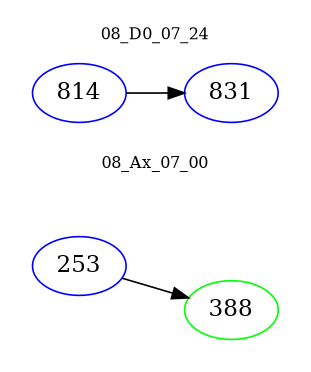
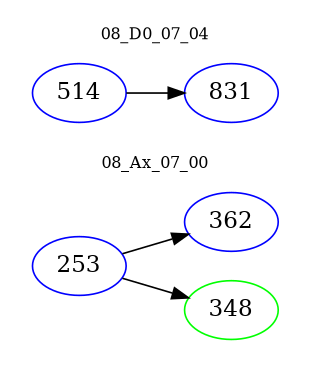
(155, 35) -> (155, 35)
(79, 93) -> (79, 93)
none -> (231, 222)
(231, 310) -> (231, 310)
